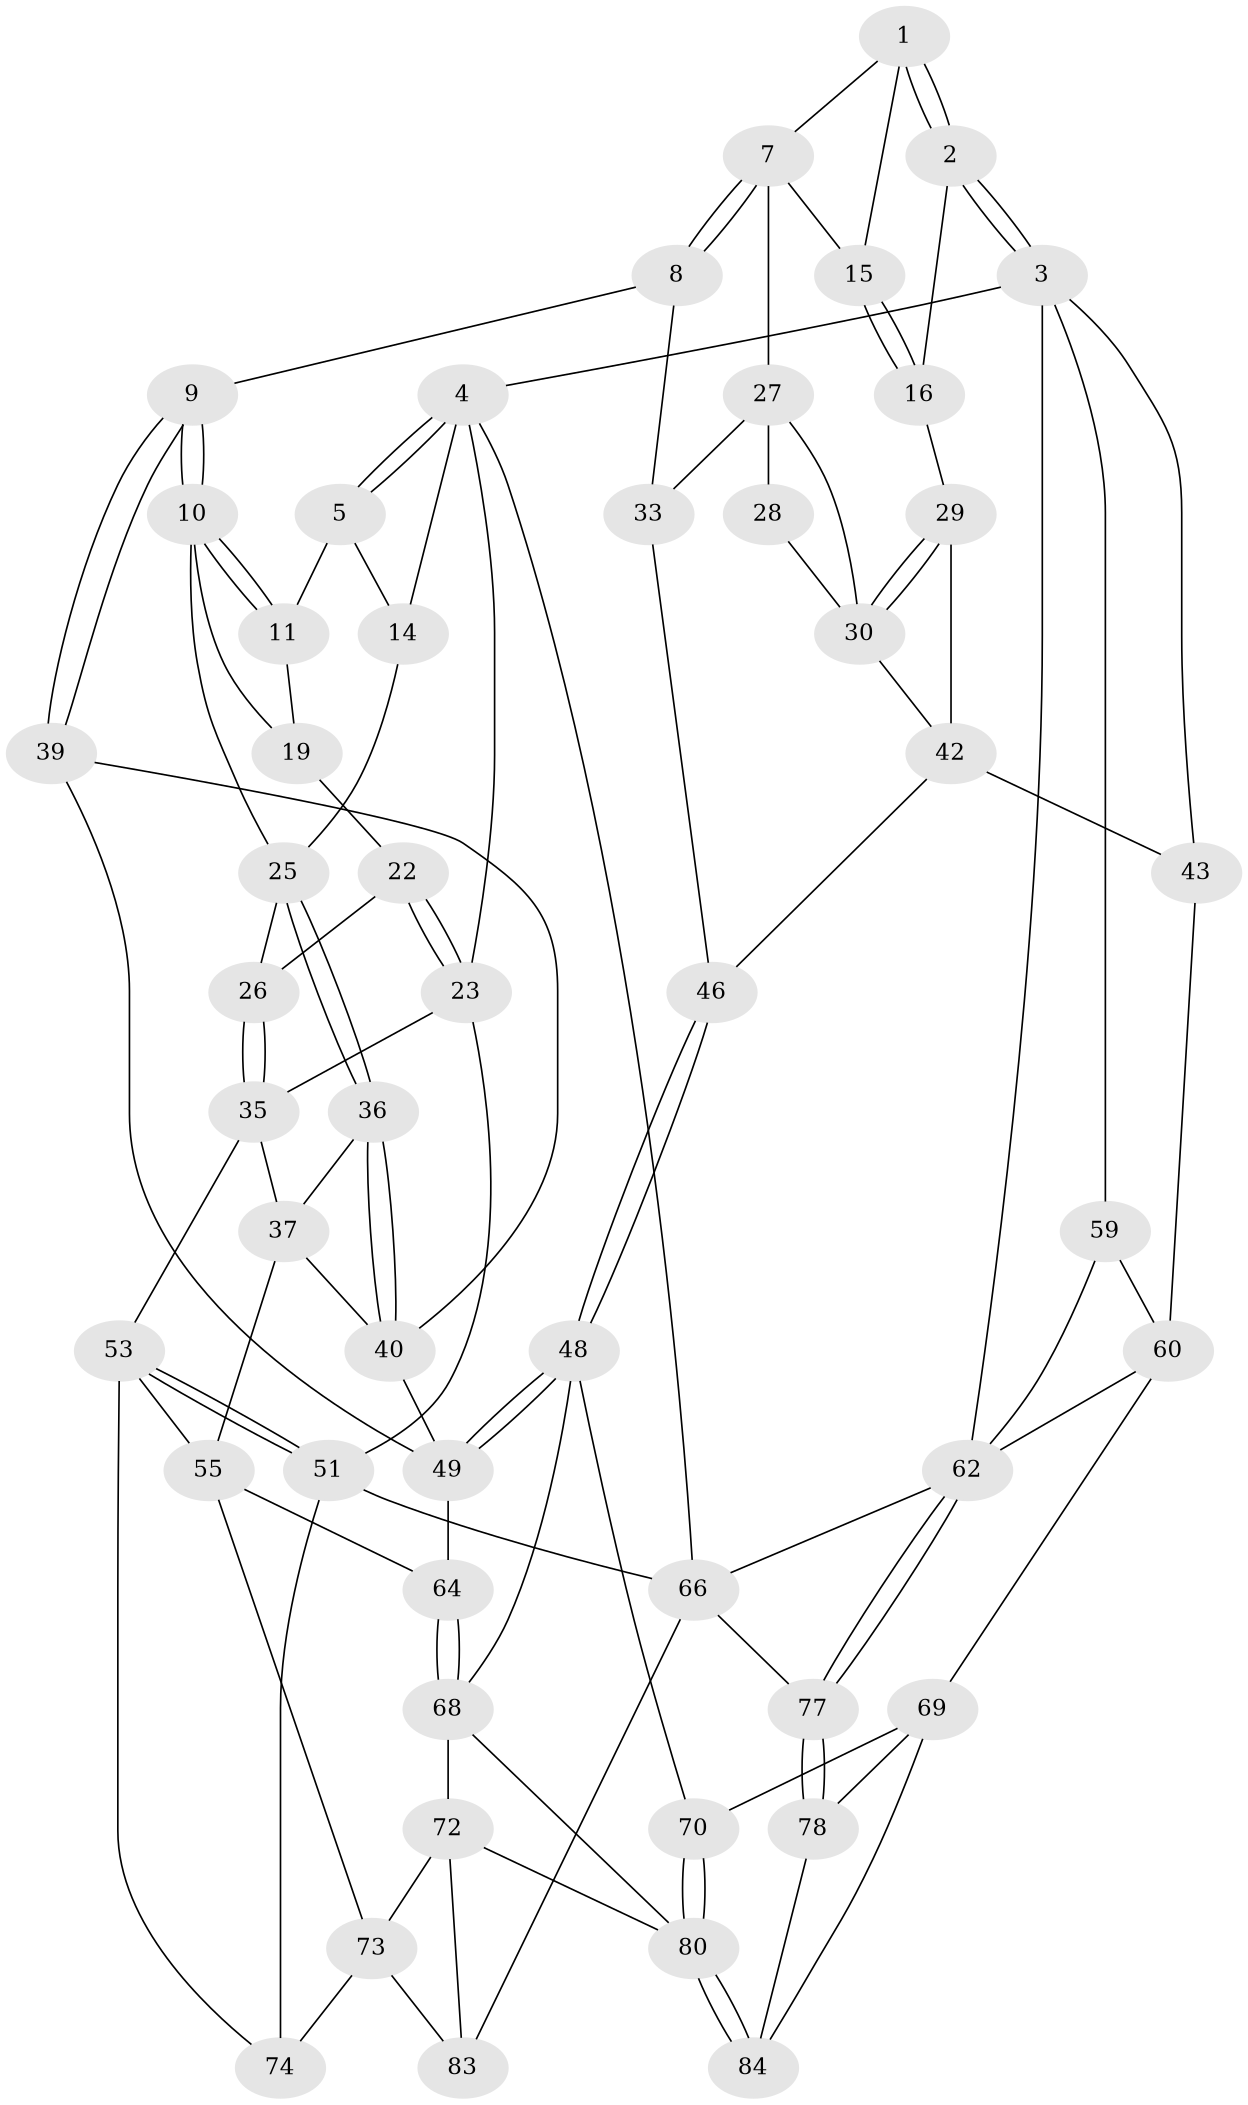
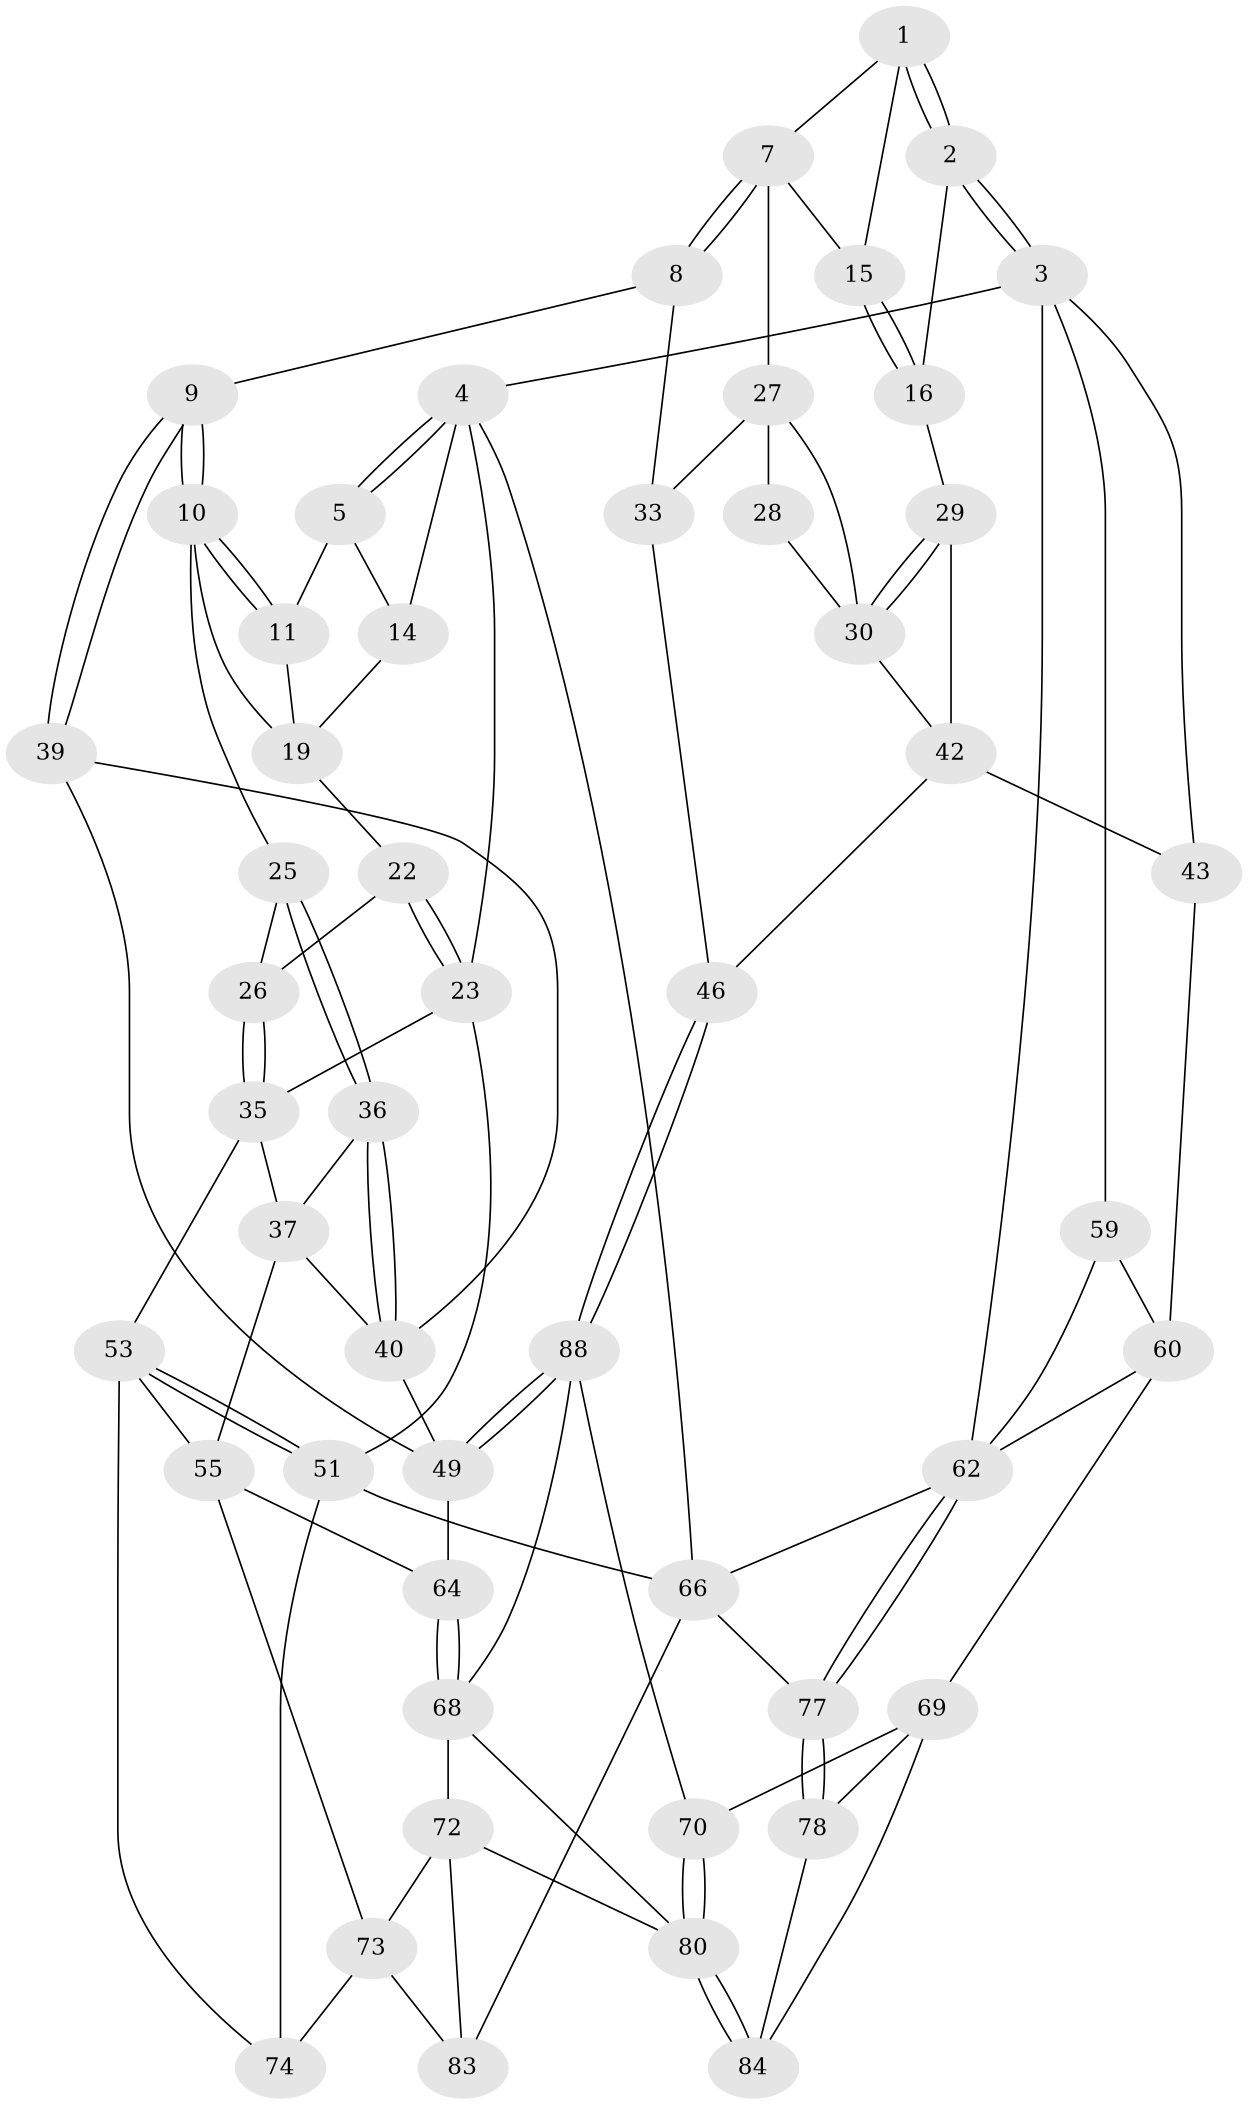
(367, 763) -> (350, 694)
(574, 1351) -> (574, 1351)
